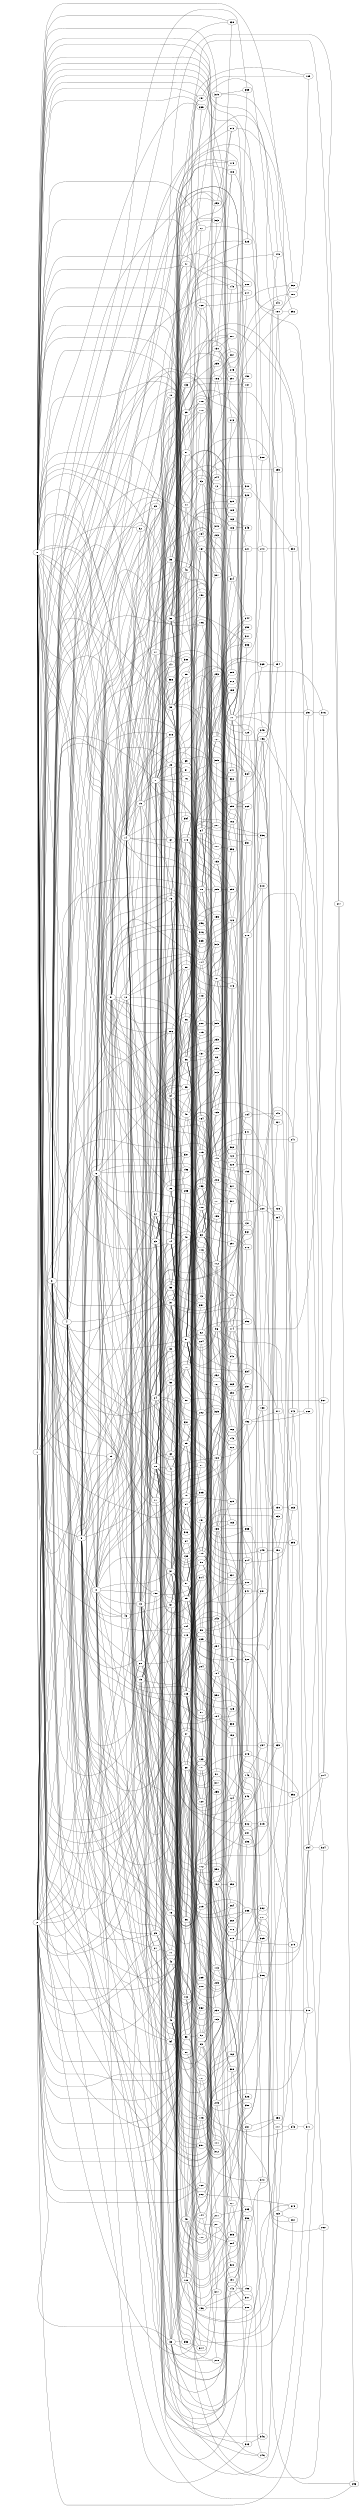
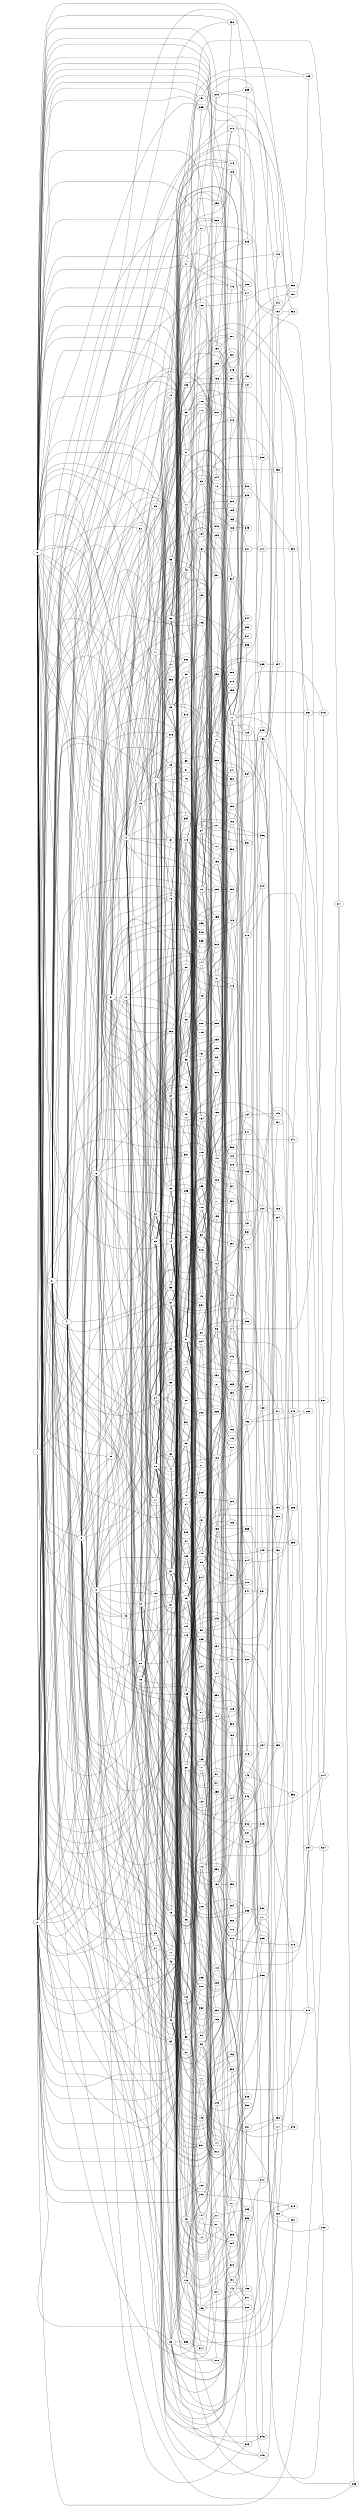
(177, 114) -> none
none -> (217, 413)
none -> (203, 429)
none -> (186, 715)
(131, 737) -> (188, 826)
(247, 806) -> none
(186, 1170) -> none
(247, 1197) -> (259, 1223)
(201, 1250) -> (201, 1250)
(119, 1305) -> (58, 1687)
(192, 1363) -> none
(187, 1383) -> (191, 1240)
(67, 1656) -> none
(228, 1949) -> (238, 2042)
(308, 2127) -> none
